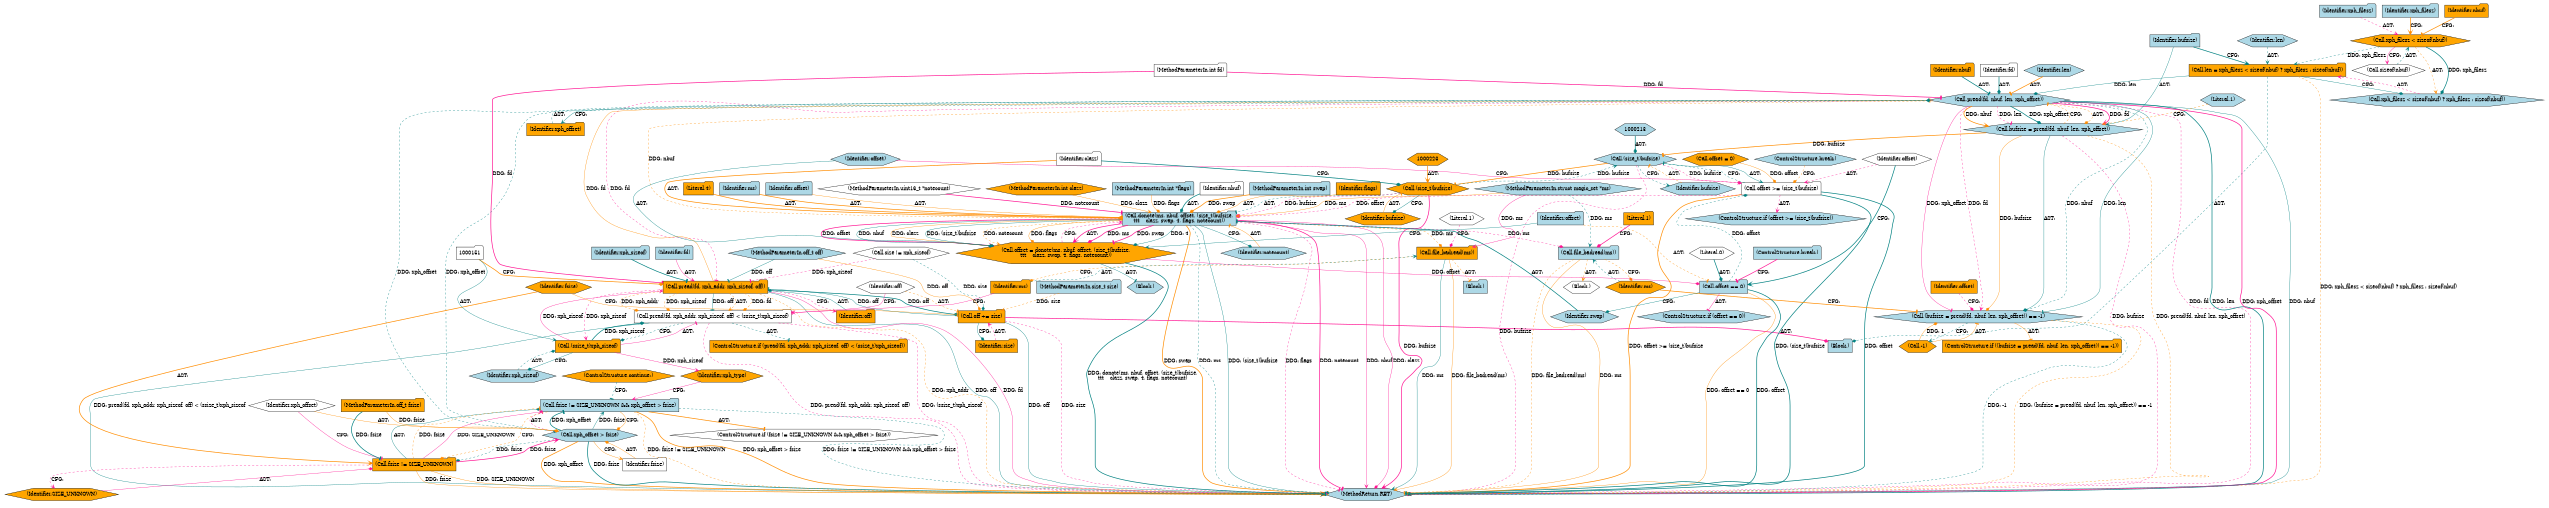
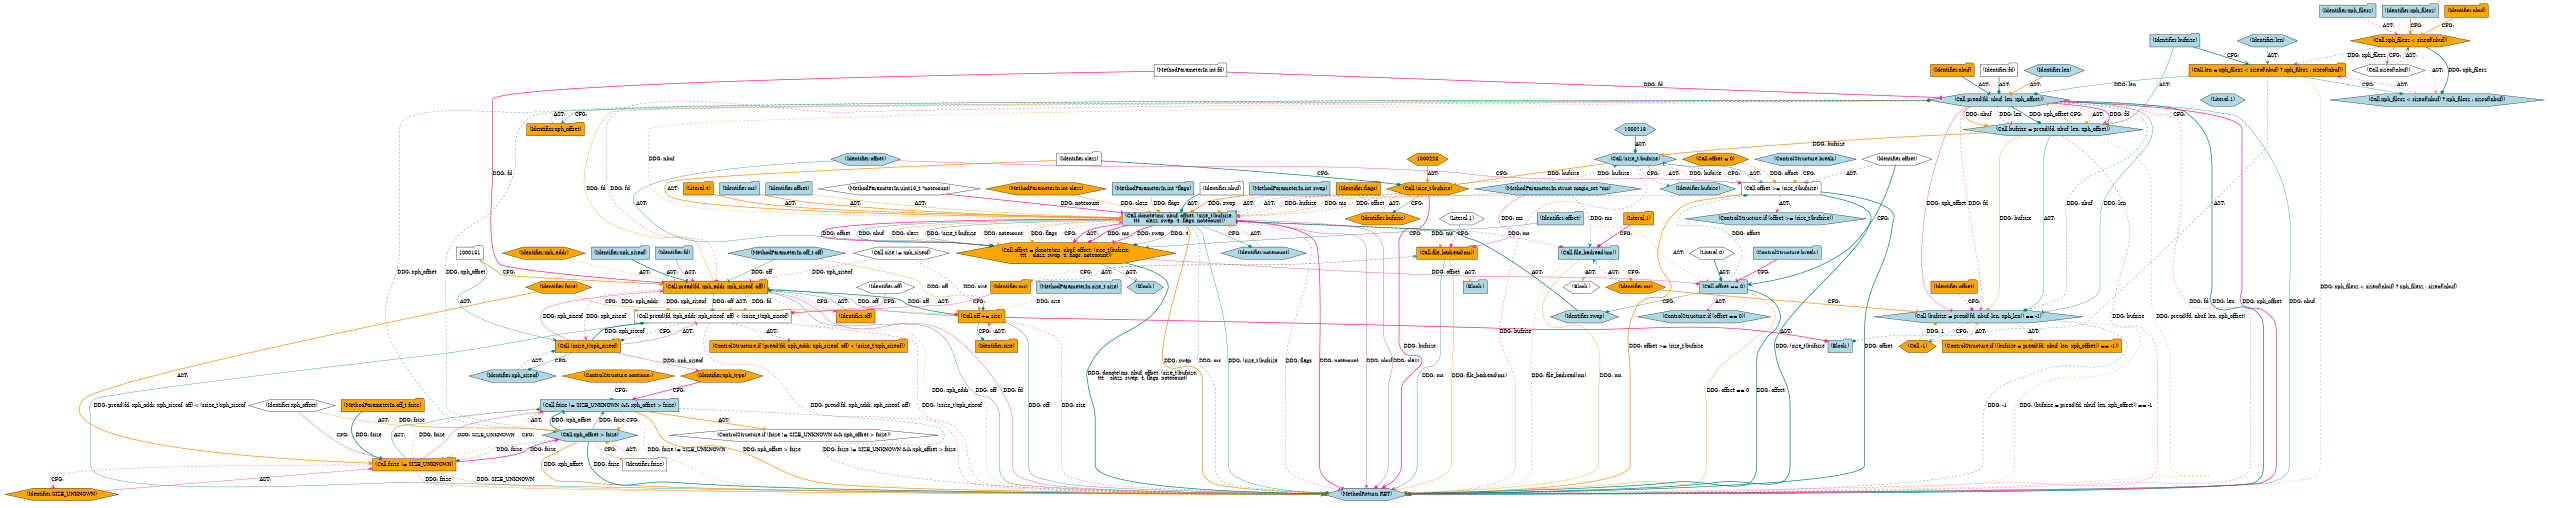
none -> (544, 253)
(1978, 317) -> (1978, 317)
(668, 390) -> (668, 390)
